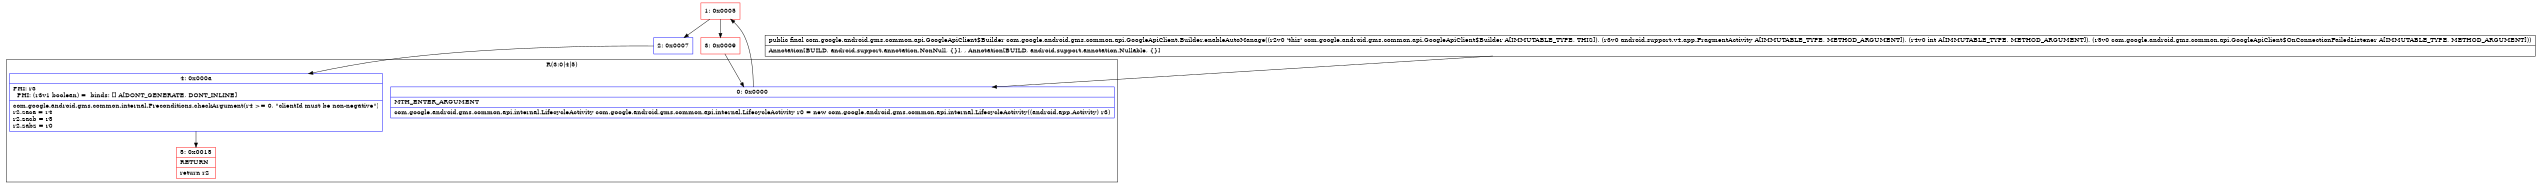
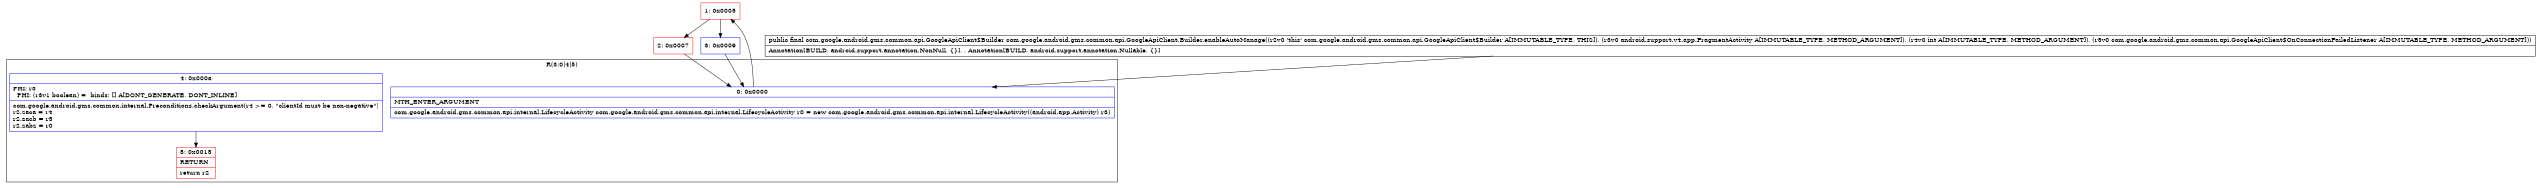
(673, 46) -> (673, 46)
(720, 46) -> (720, 46)
(483, 51) -> (706, 69)
